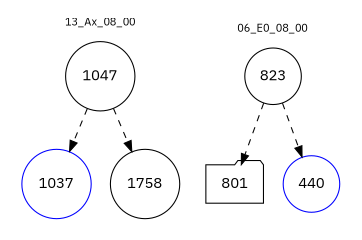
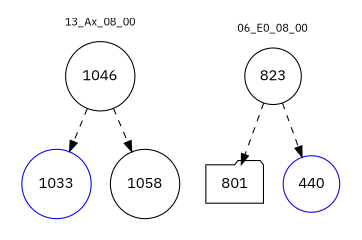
(100, 76) -> (100, 76)
(57, 184) -> (57, 184)
(145, 184) -> (145, 184)
